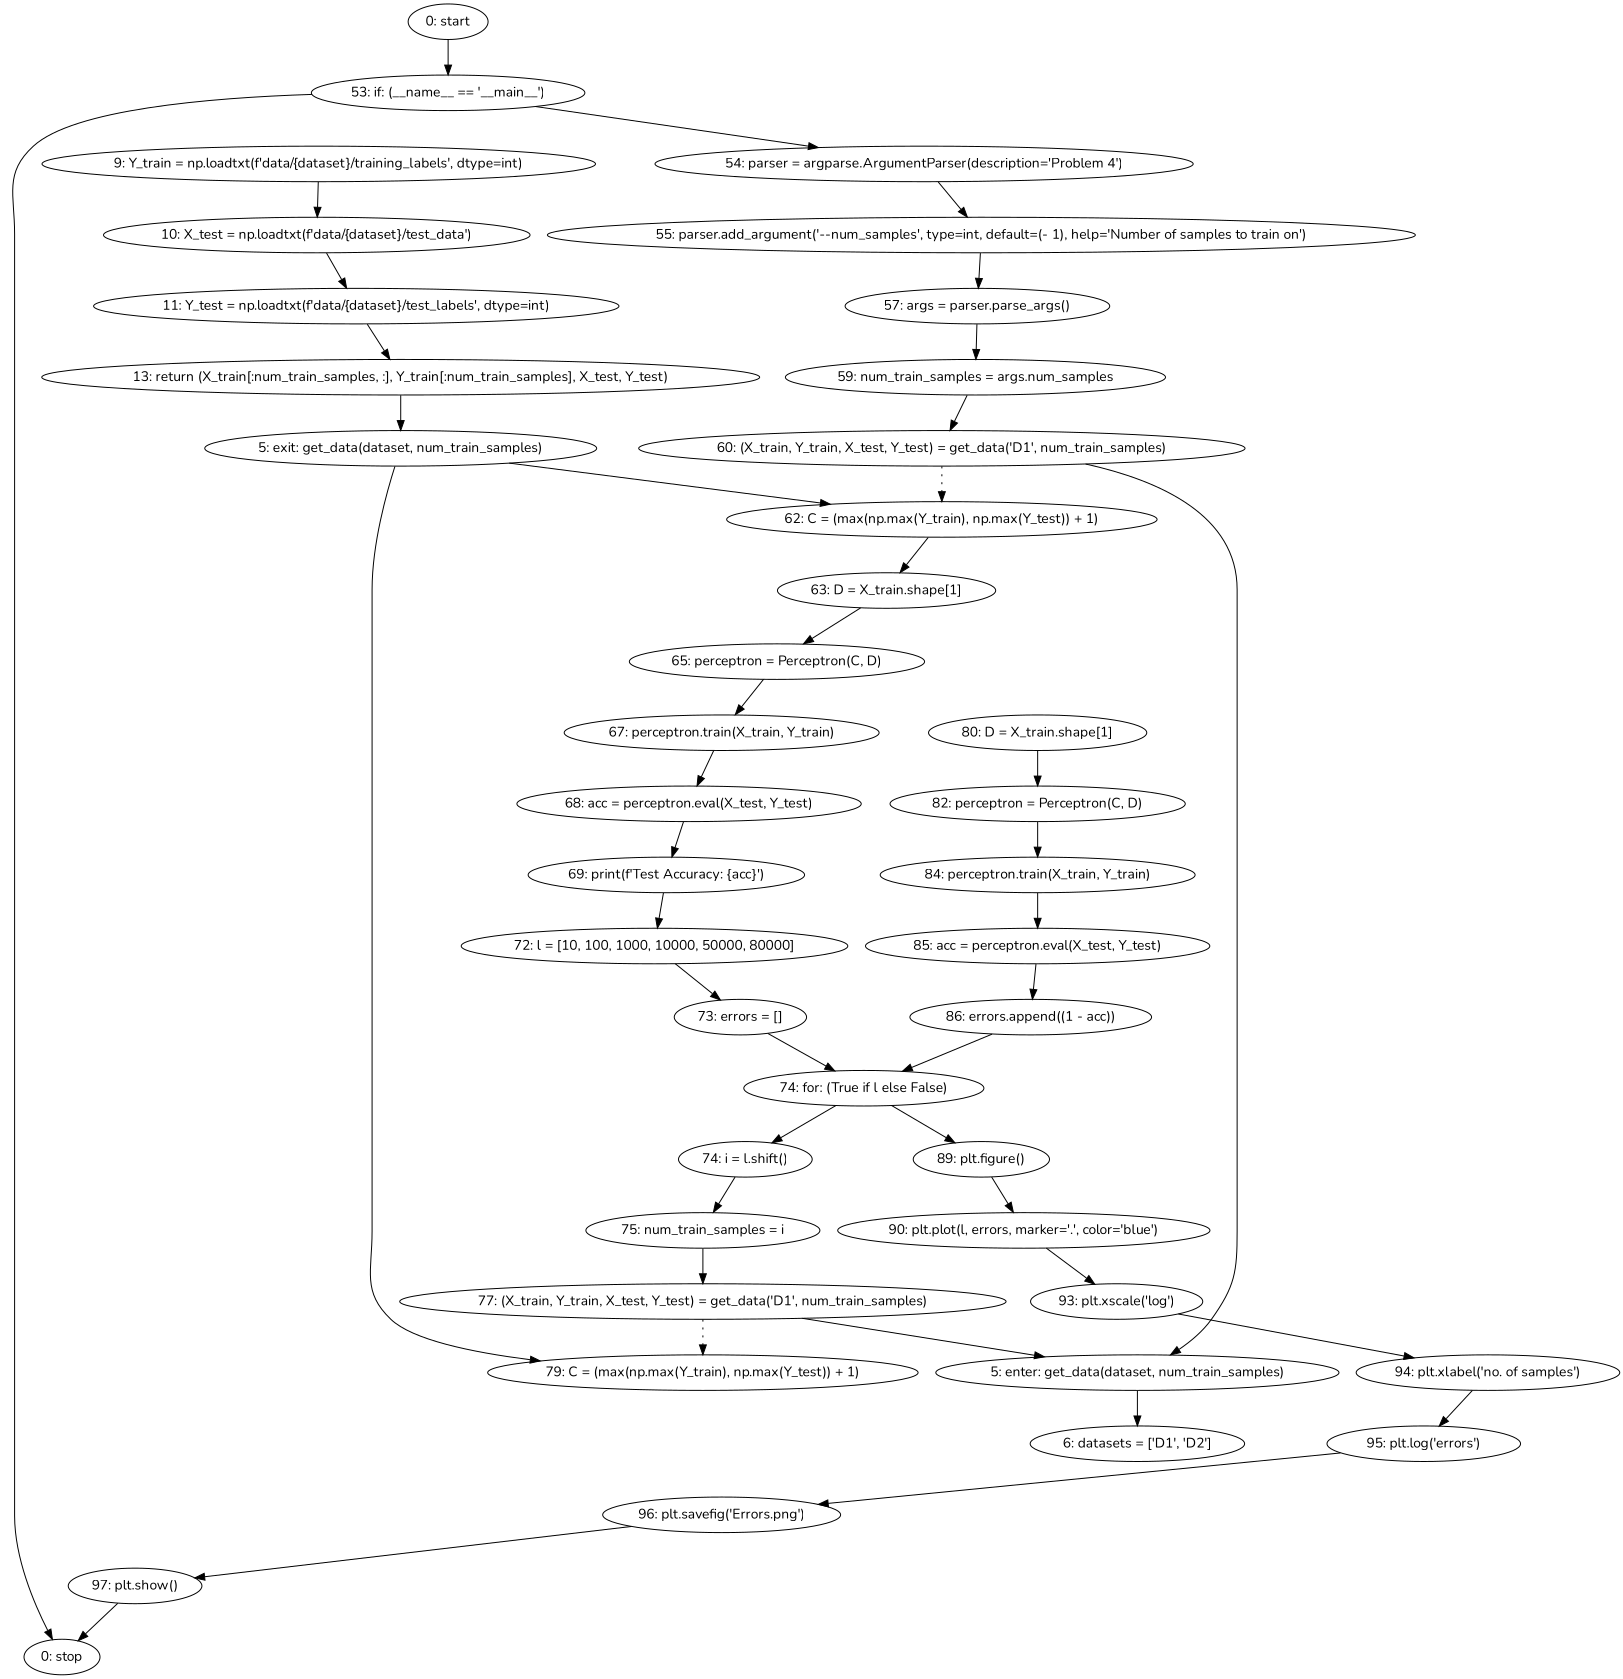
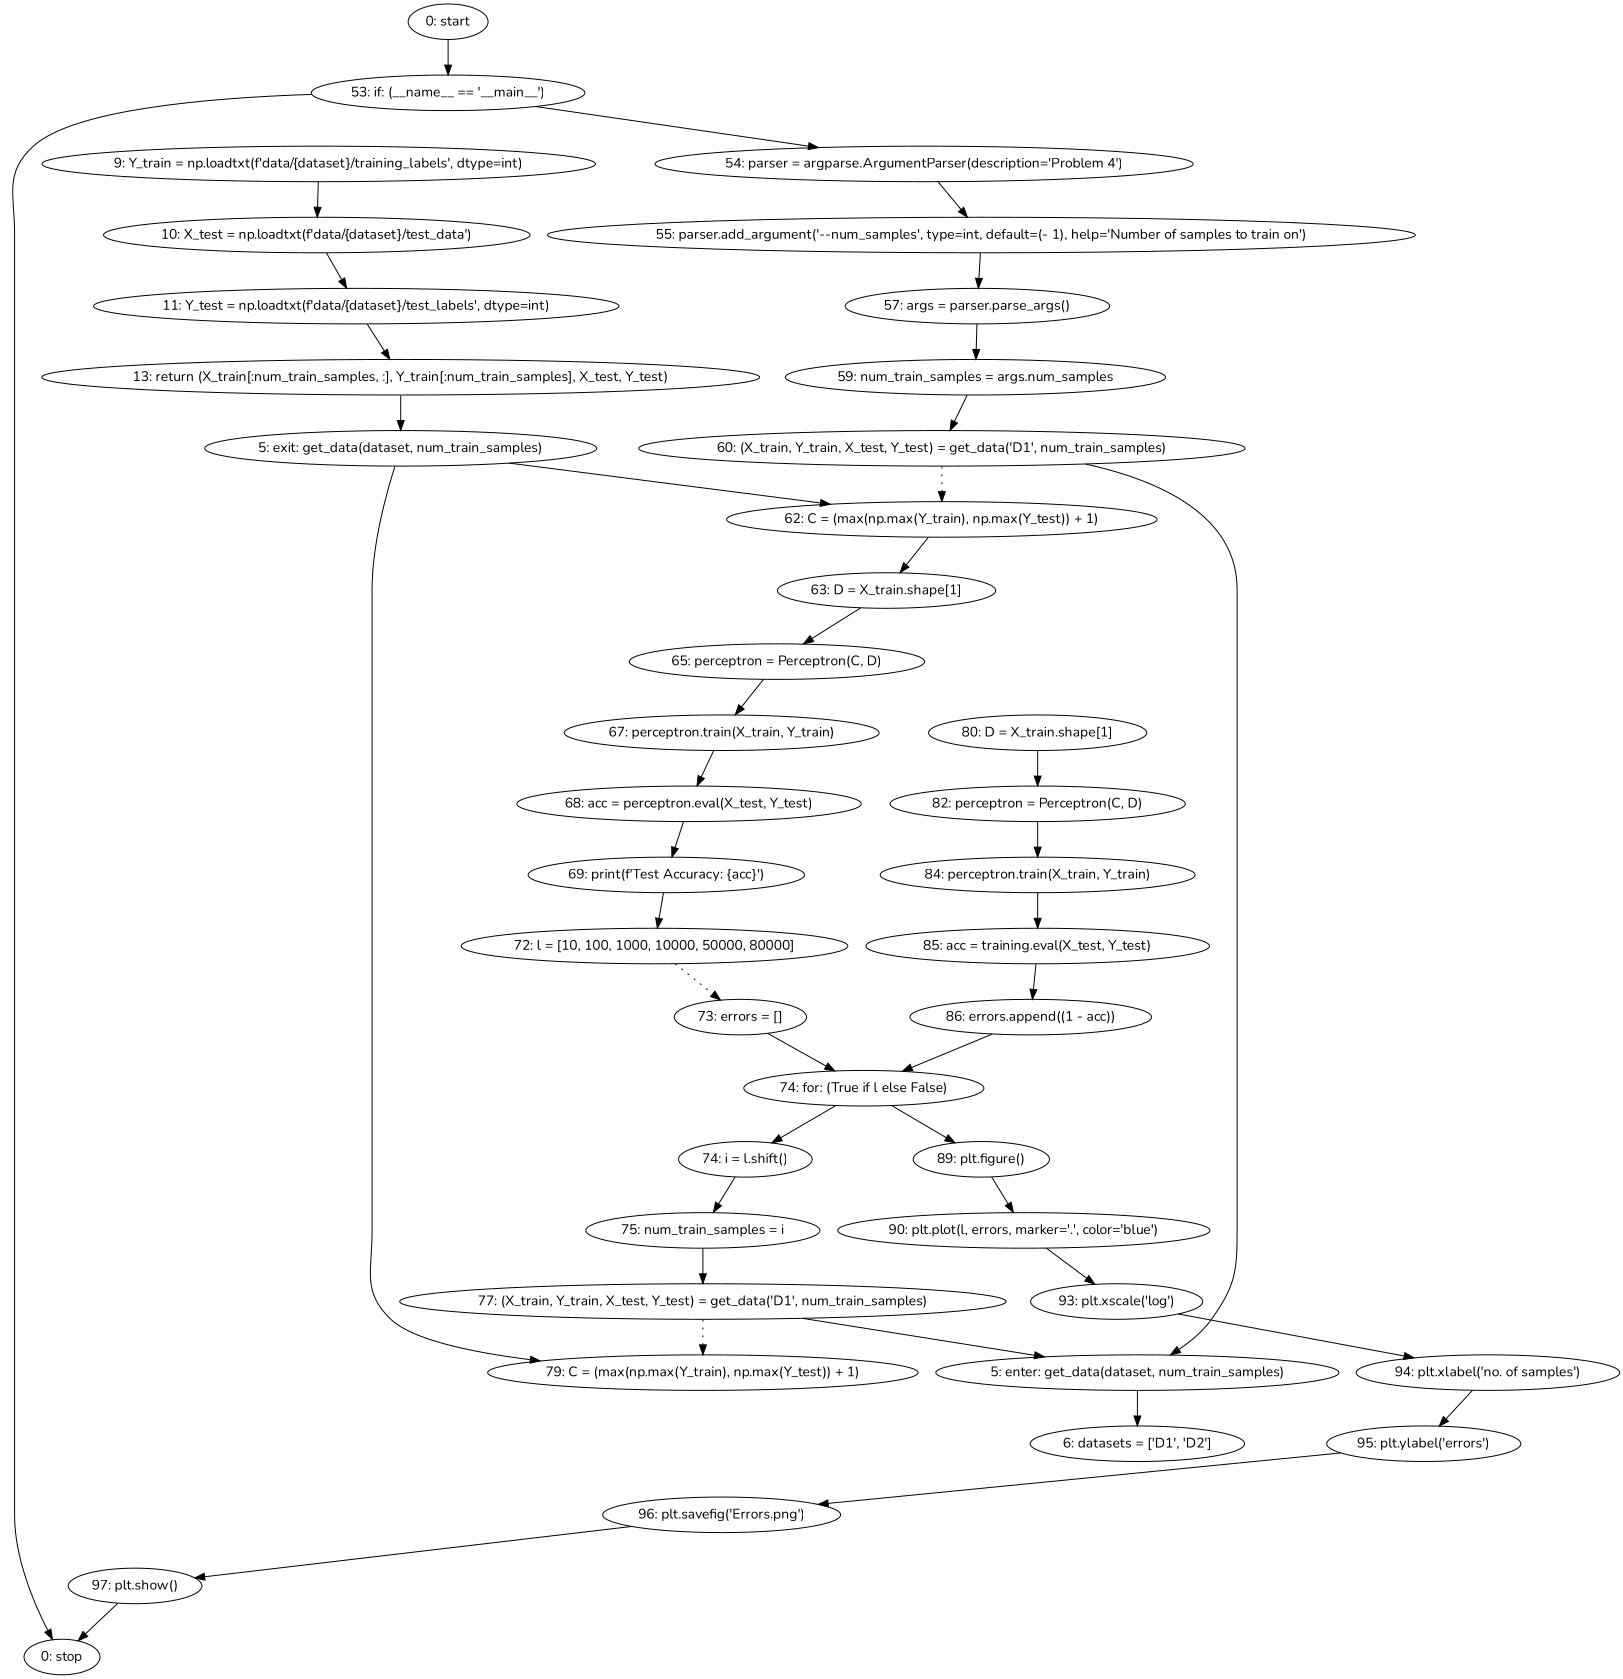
(1038, 946) -> (1038, 946)
(694, 979) -> (694, 979)
(1424, 1444) -> (1424, 1444)
